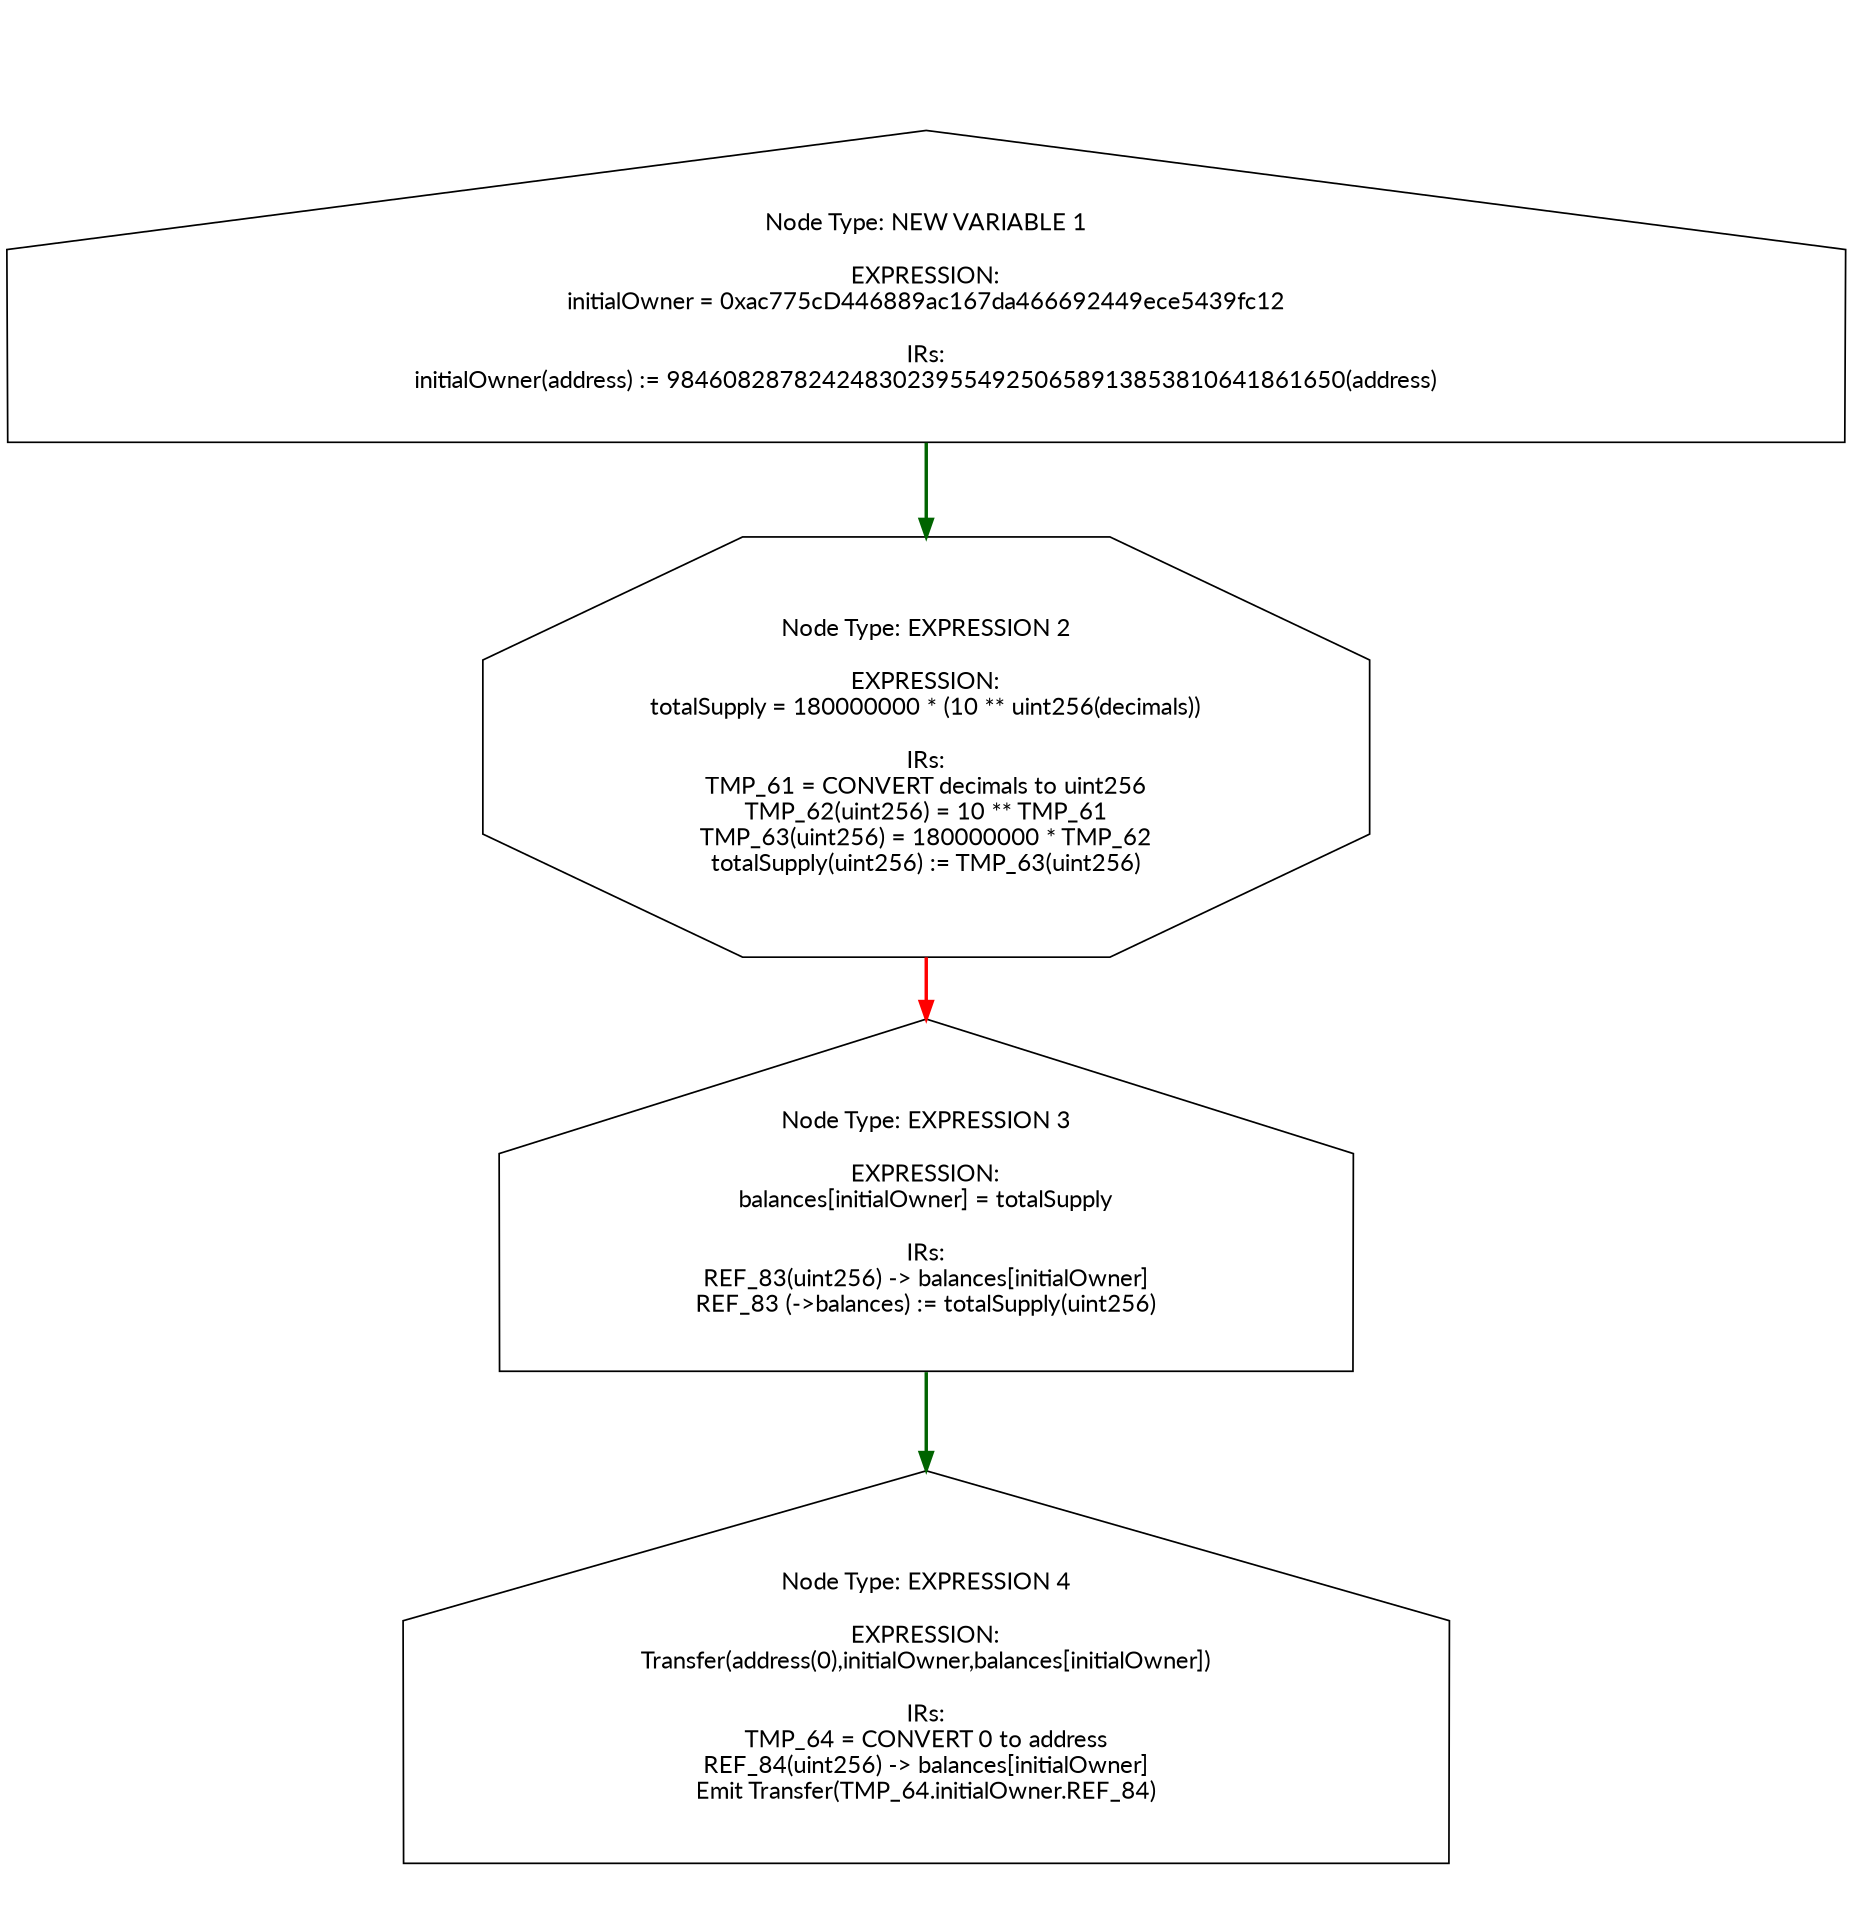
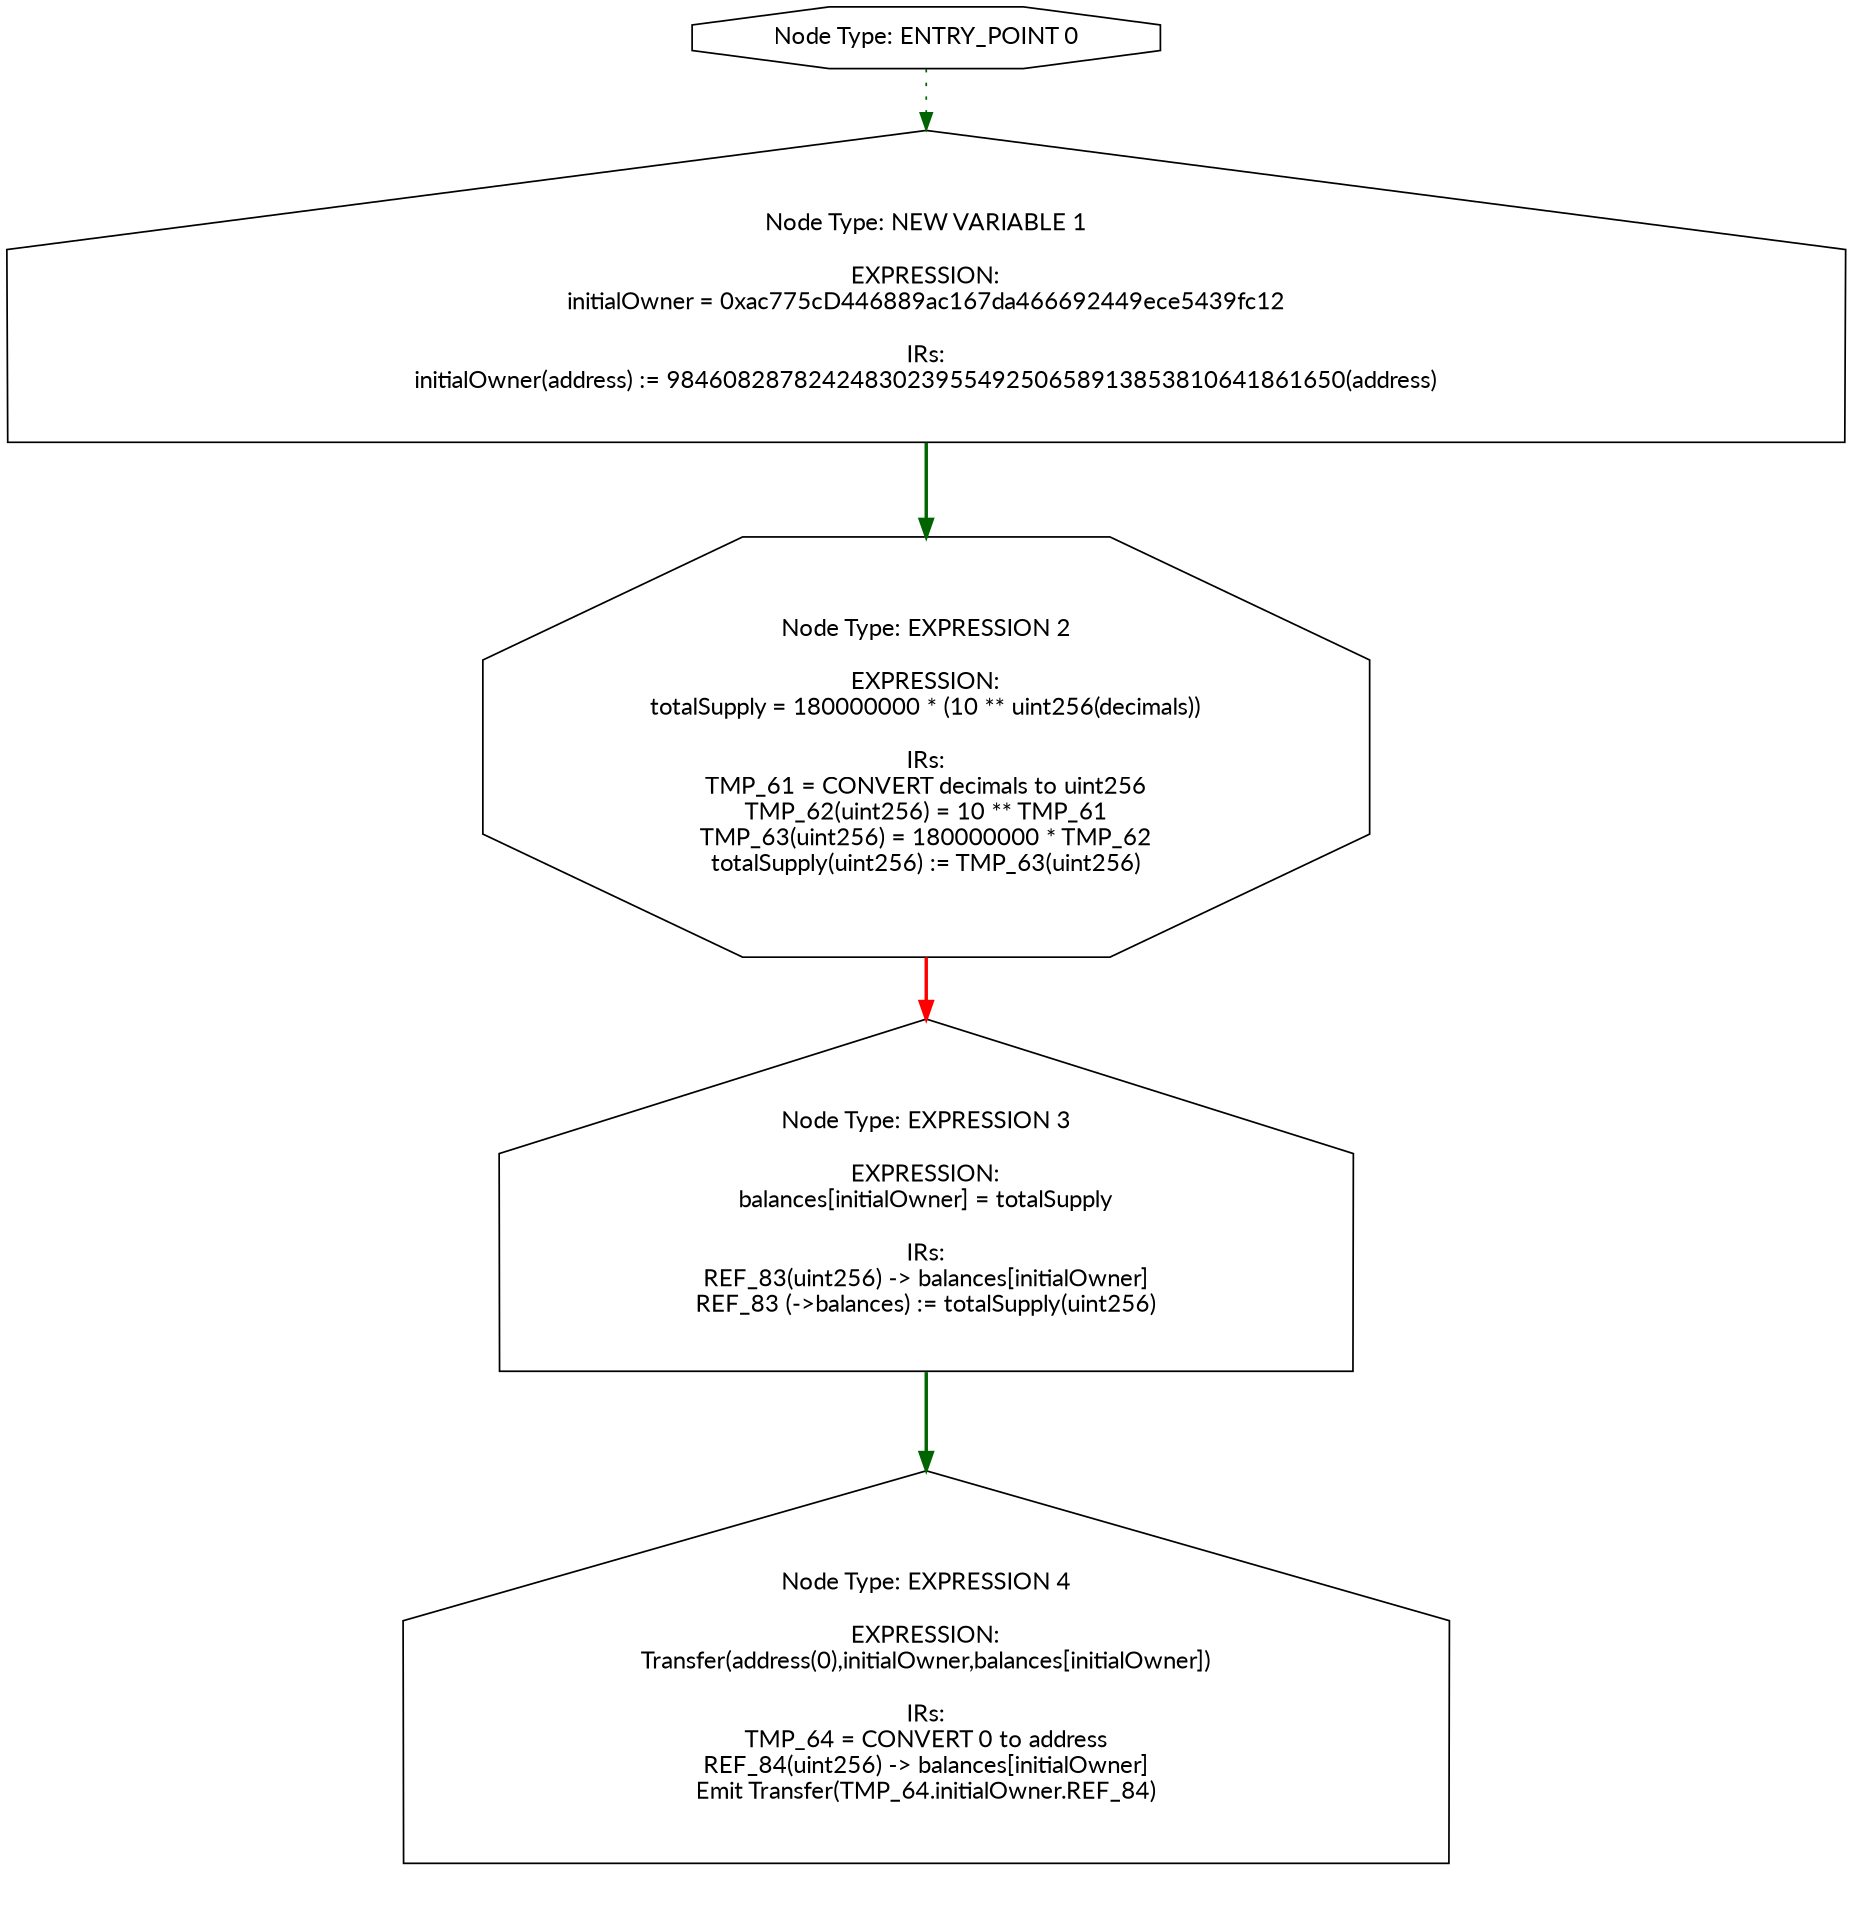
none -> (926, 38)
